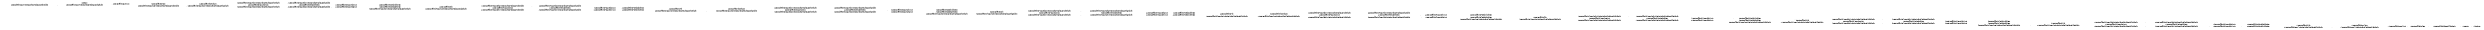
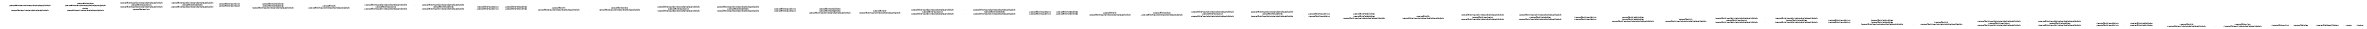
(158, 4) -> none
